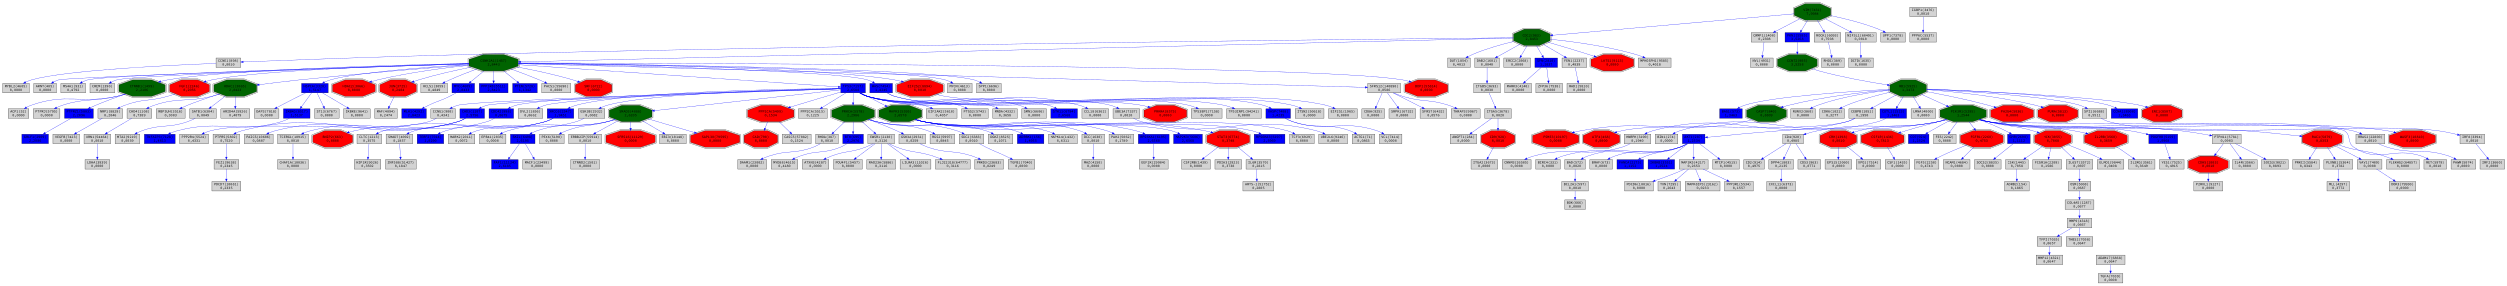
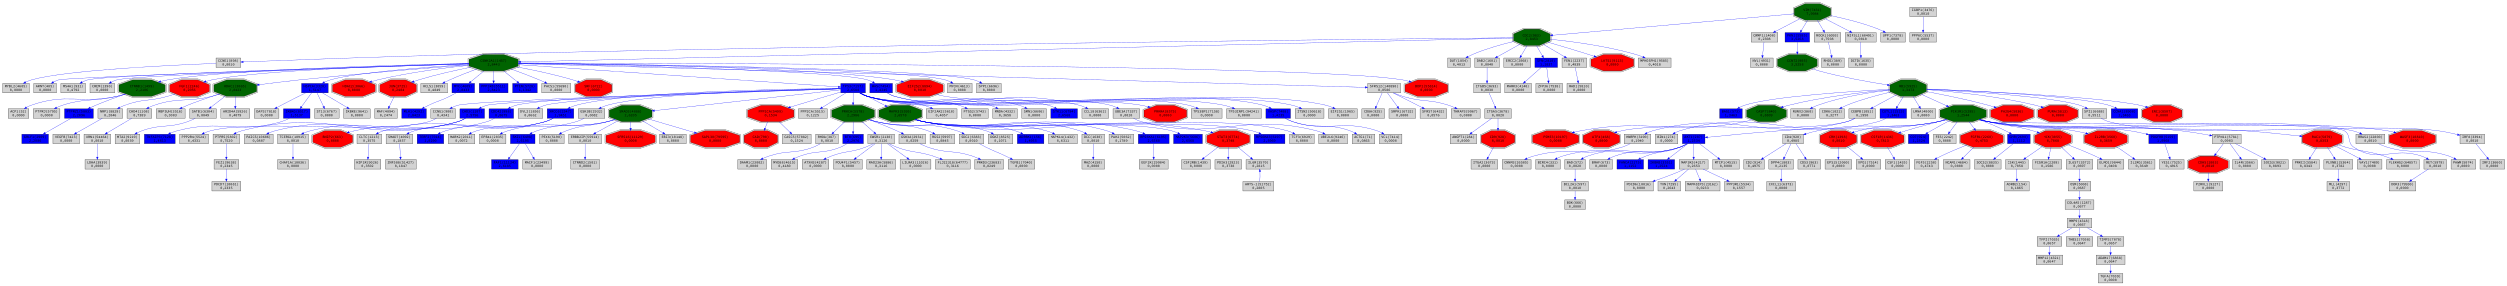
(1257, 174) -> (1260, 177)
(2385, 175) -> (2420, 175)
none -> (2111, 241)
